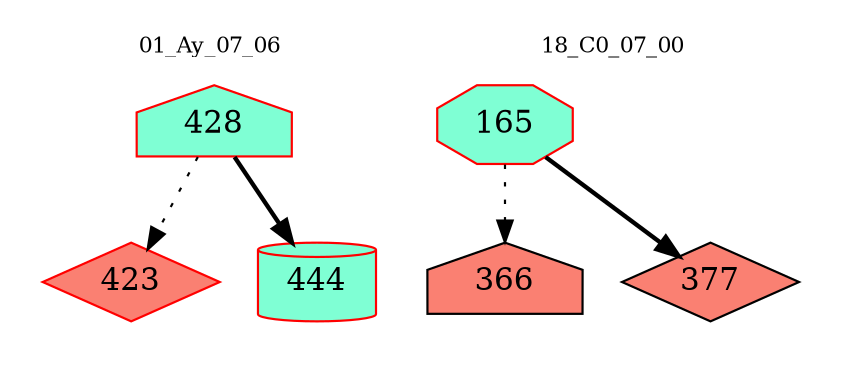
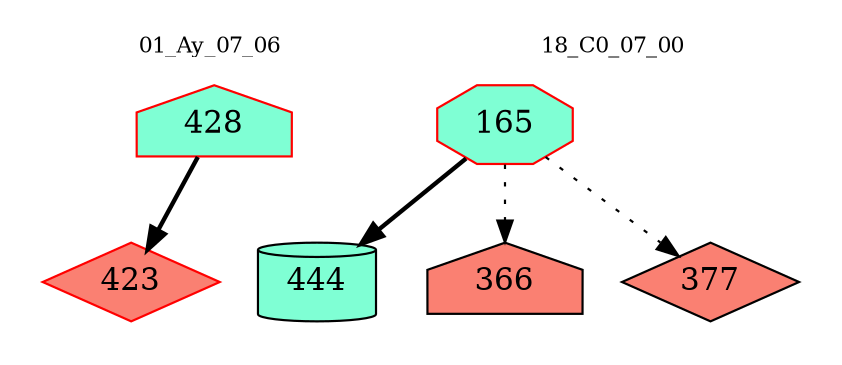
(257, 191) -> (424, 192)
(178, 193) -> (178, 193)
(603, 200) -> (603, 200)
(317, 282) -> (317, 282)
